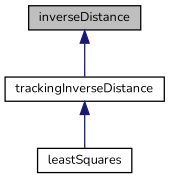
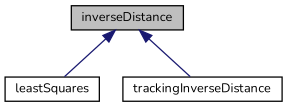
(85, 131) -> (85, 58)
